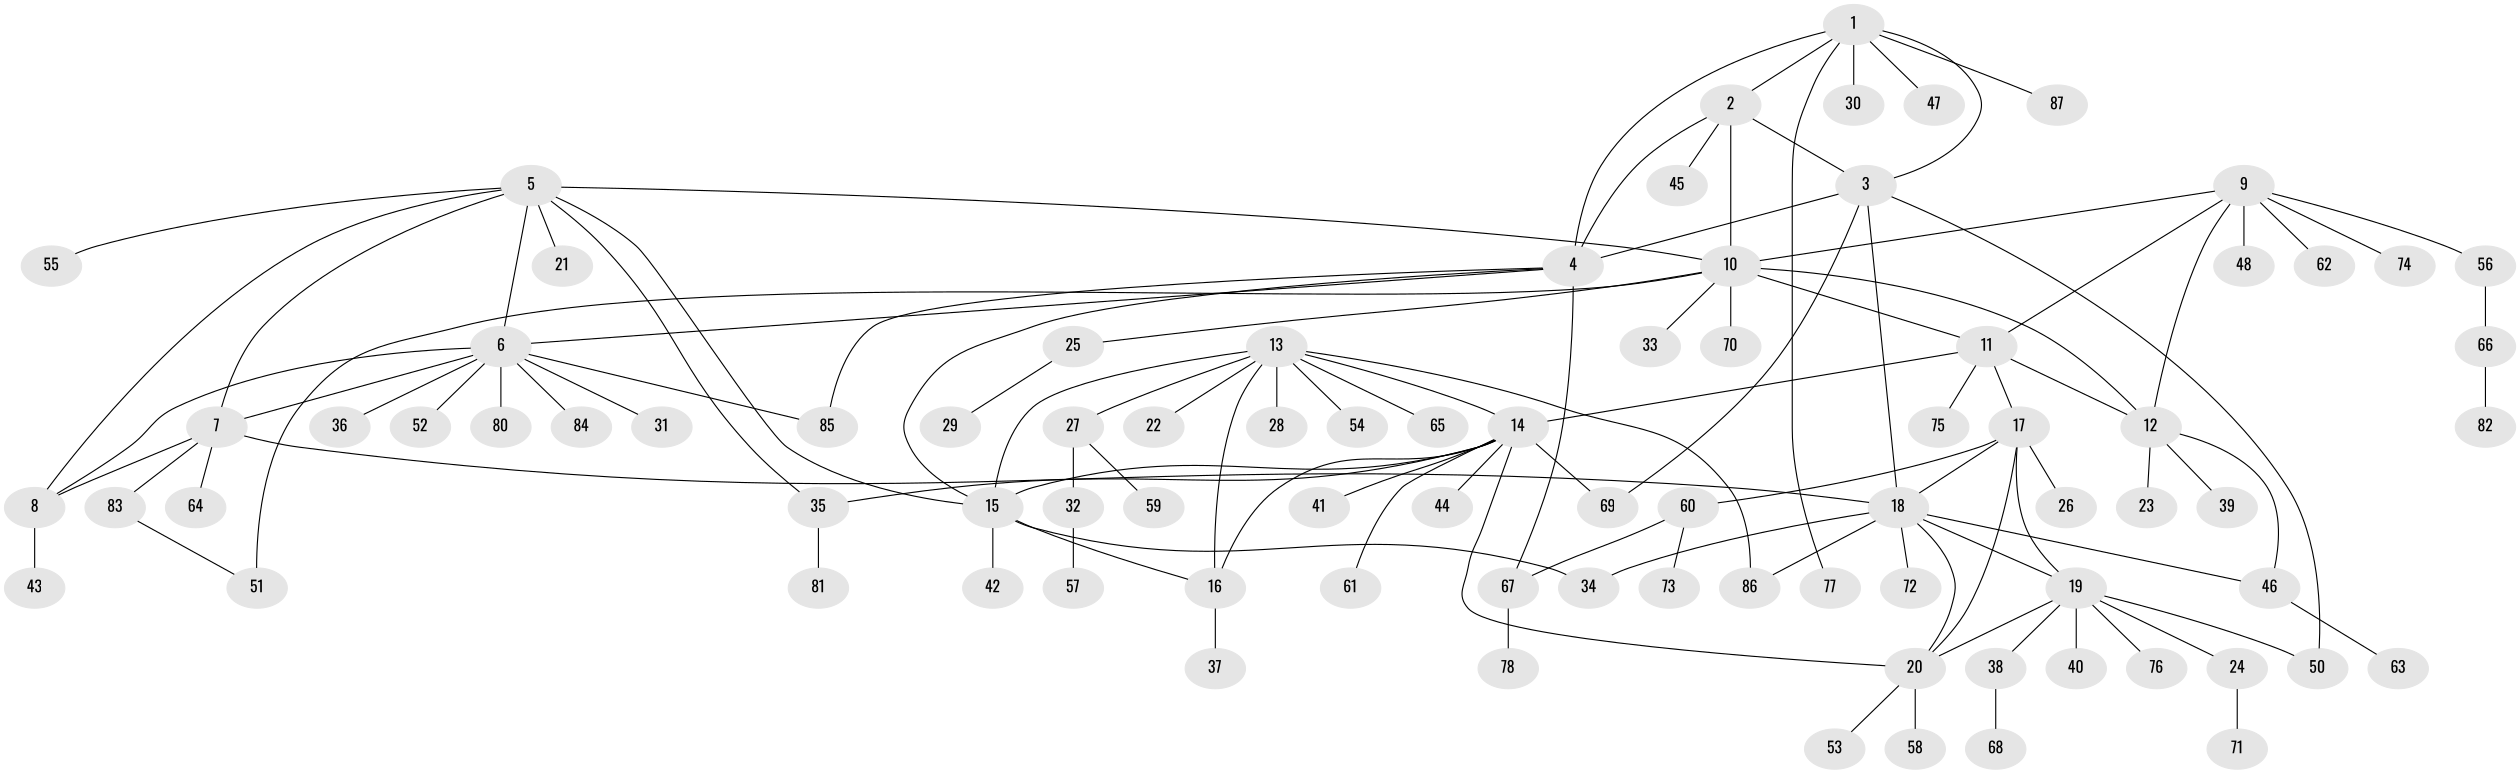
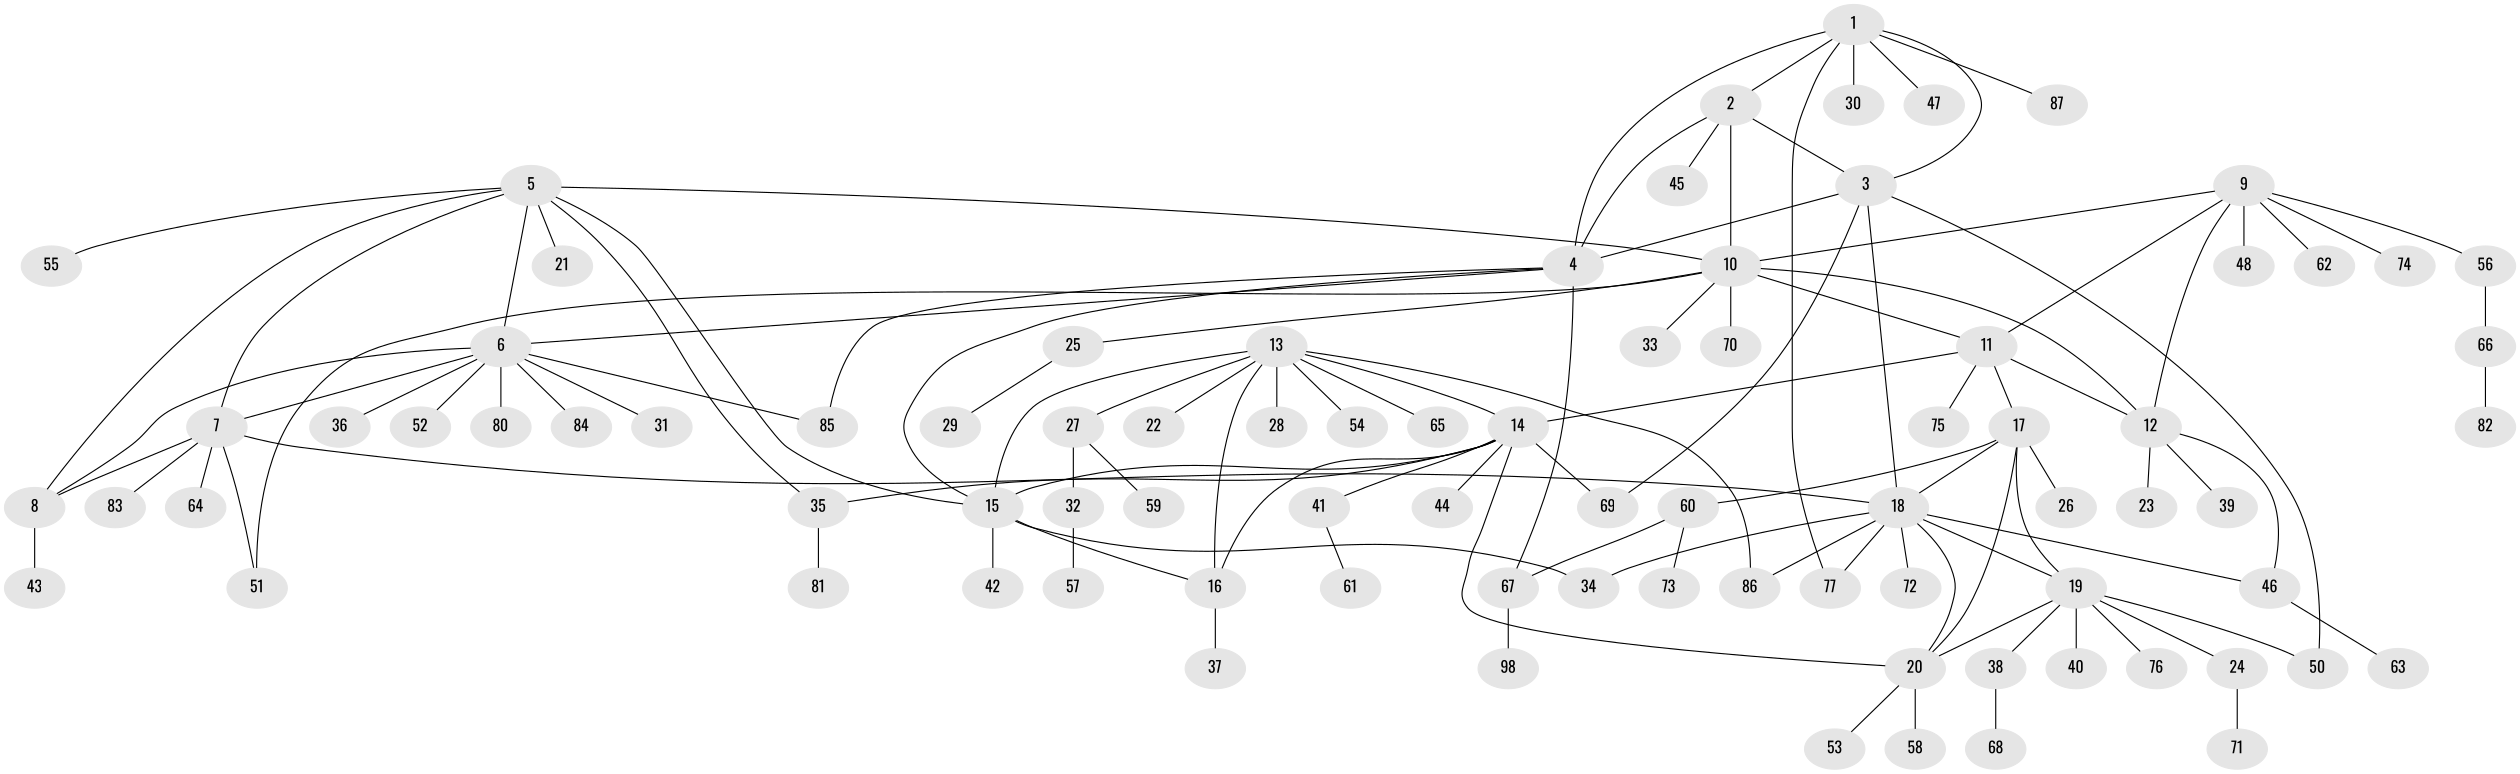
(1406, 484) -> (1337, 553)
(186, 548) -> (241, 507)
none -> (1864, 548)
(1508, 669) -> (1508, 669)
